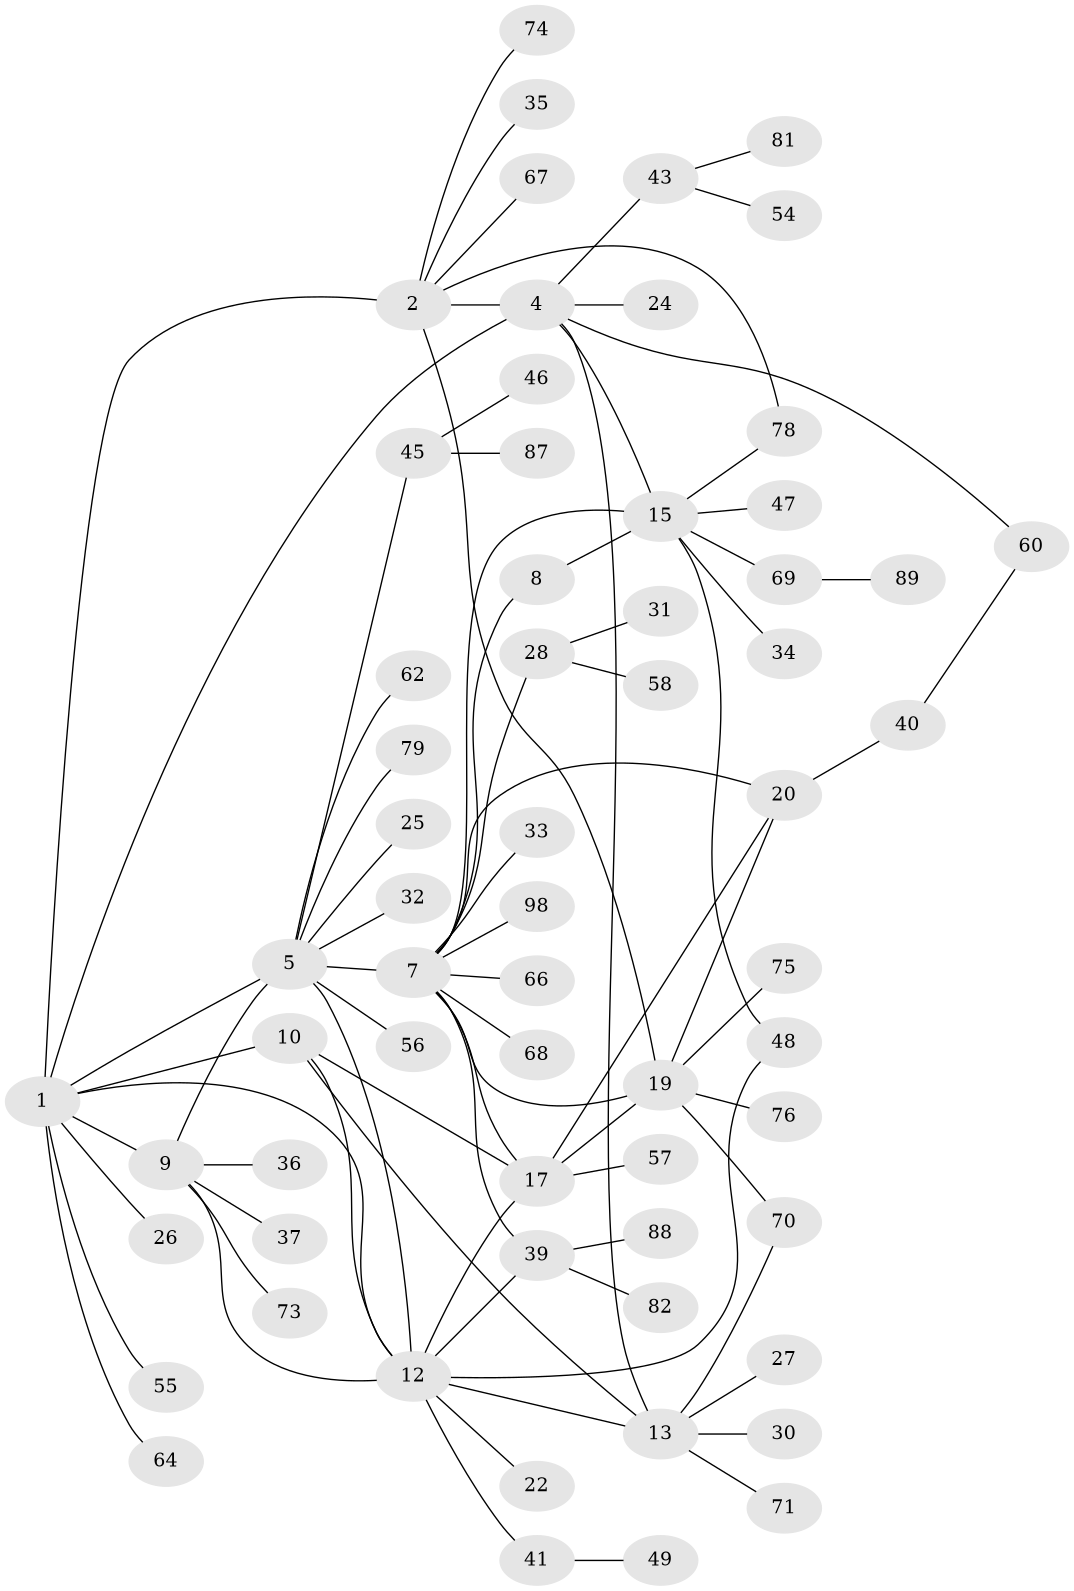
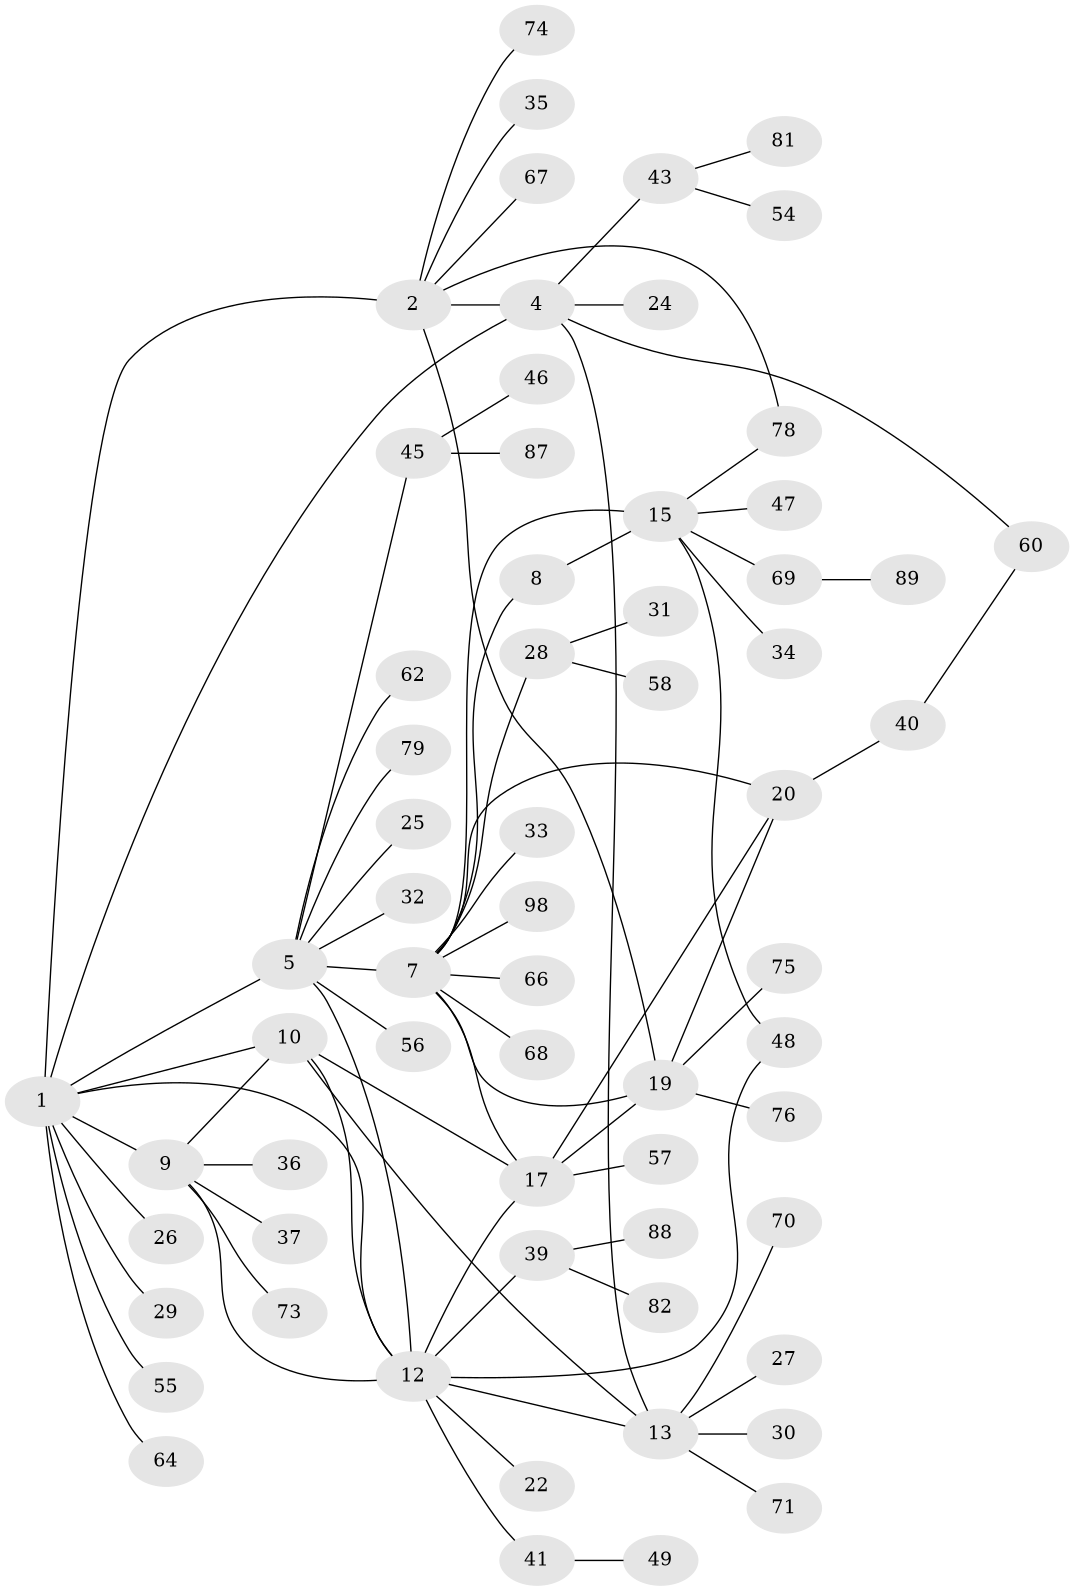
(611, 405) -> none
(213, 1067) -> (228, 1101)
(475, 1114) -> none
(720, 1148) -> none
none -> (166, 1313)
